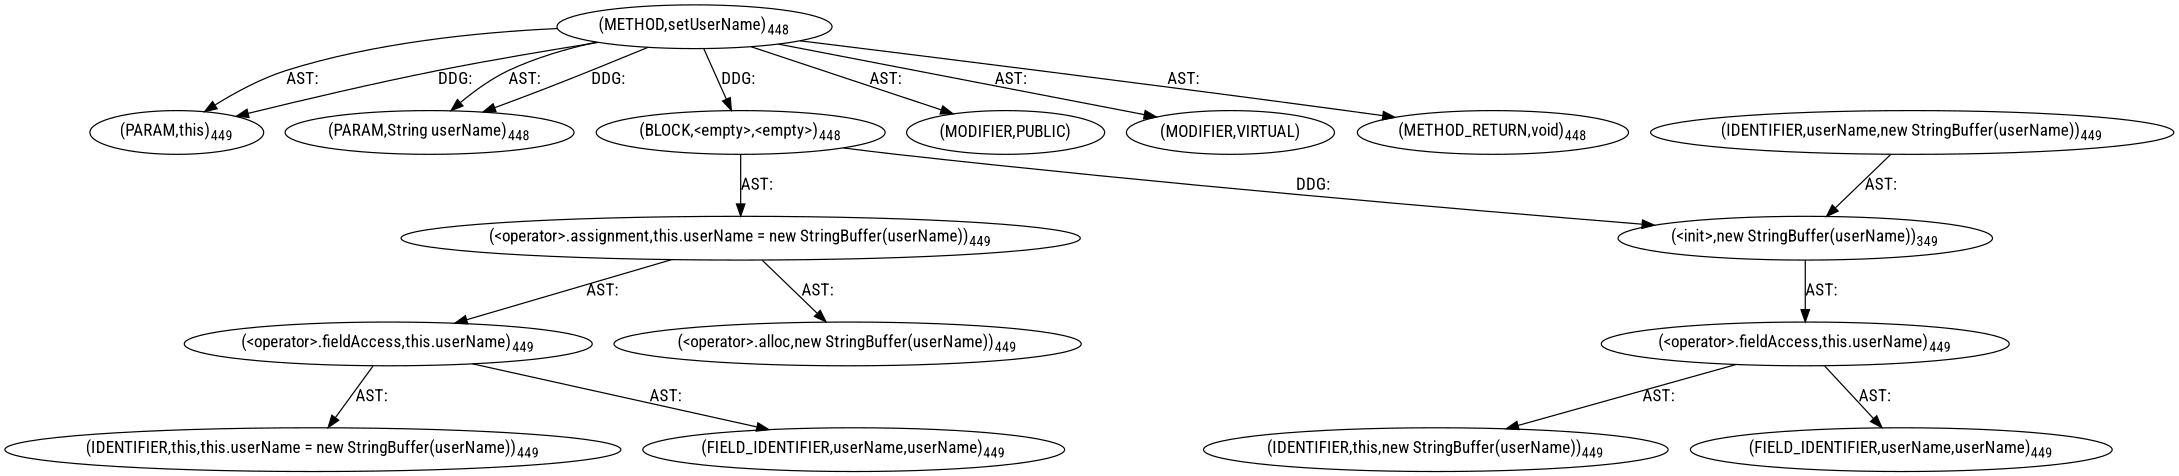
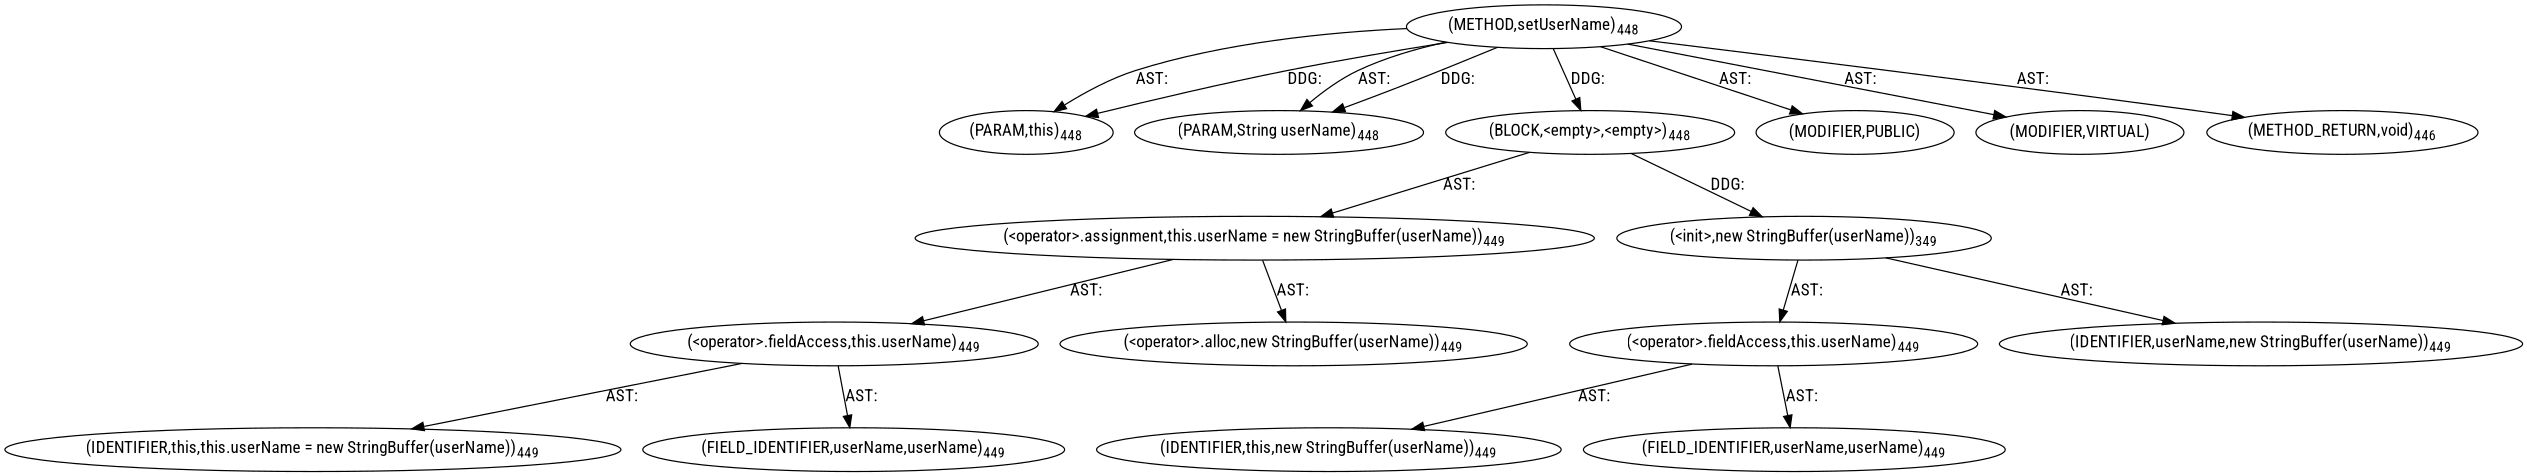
(222, 131) -> (1072, 131)
(1576, 131) -> (2426, 131)
(1863, 181) -> (2024, 289)
